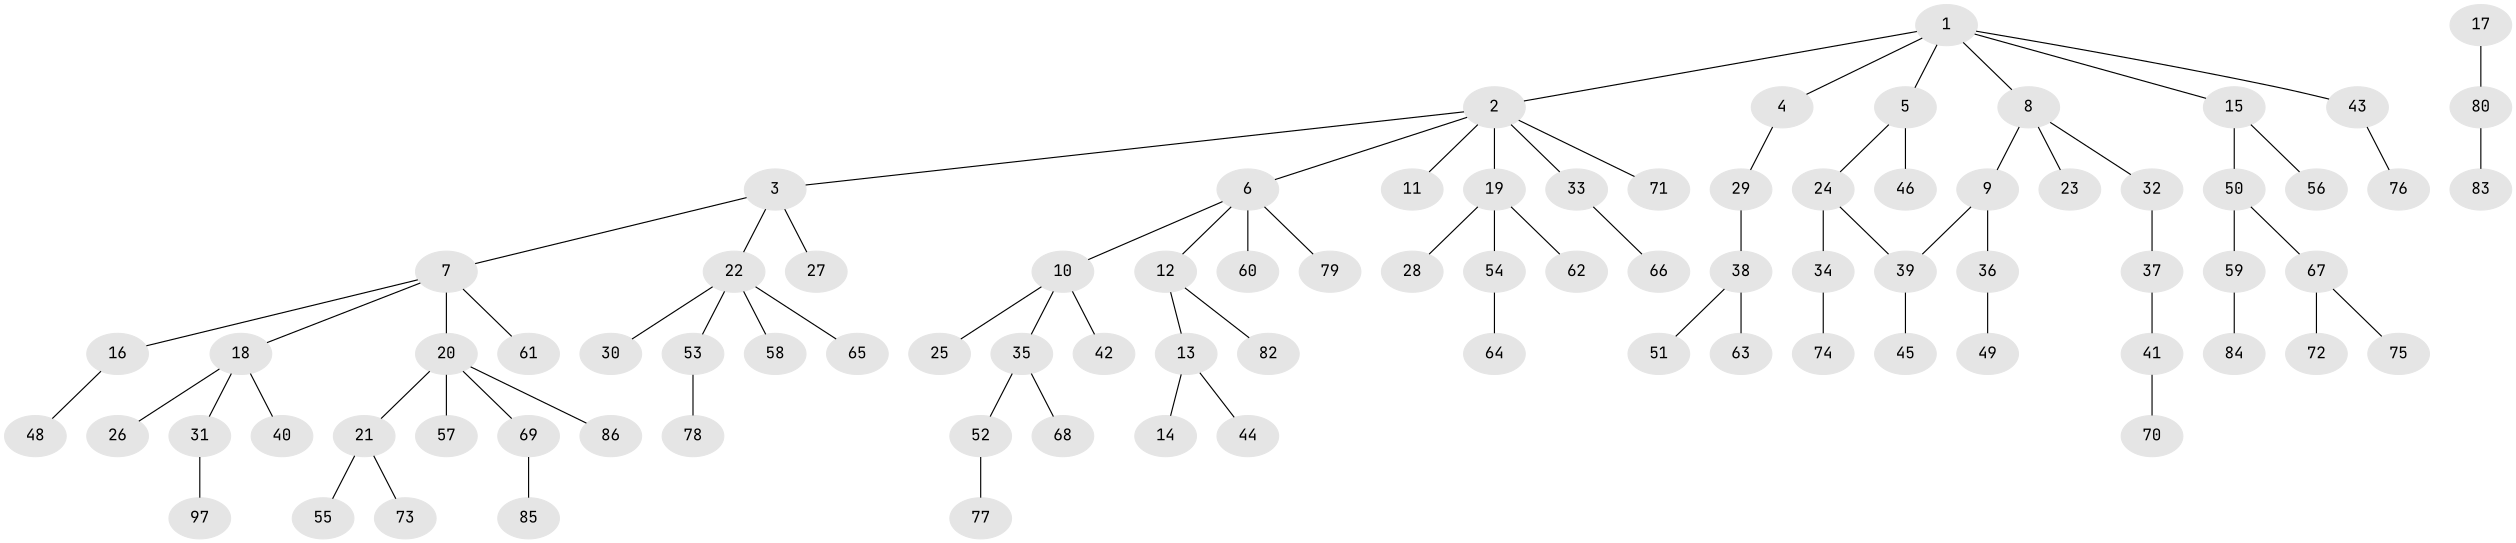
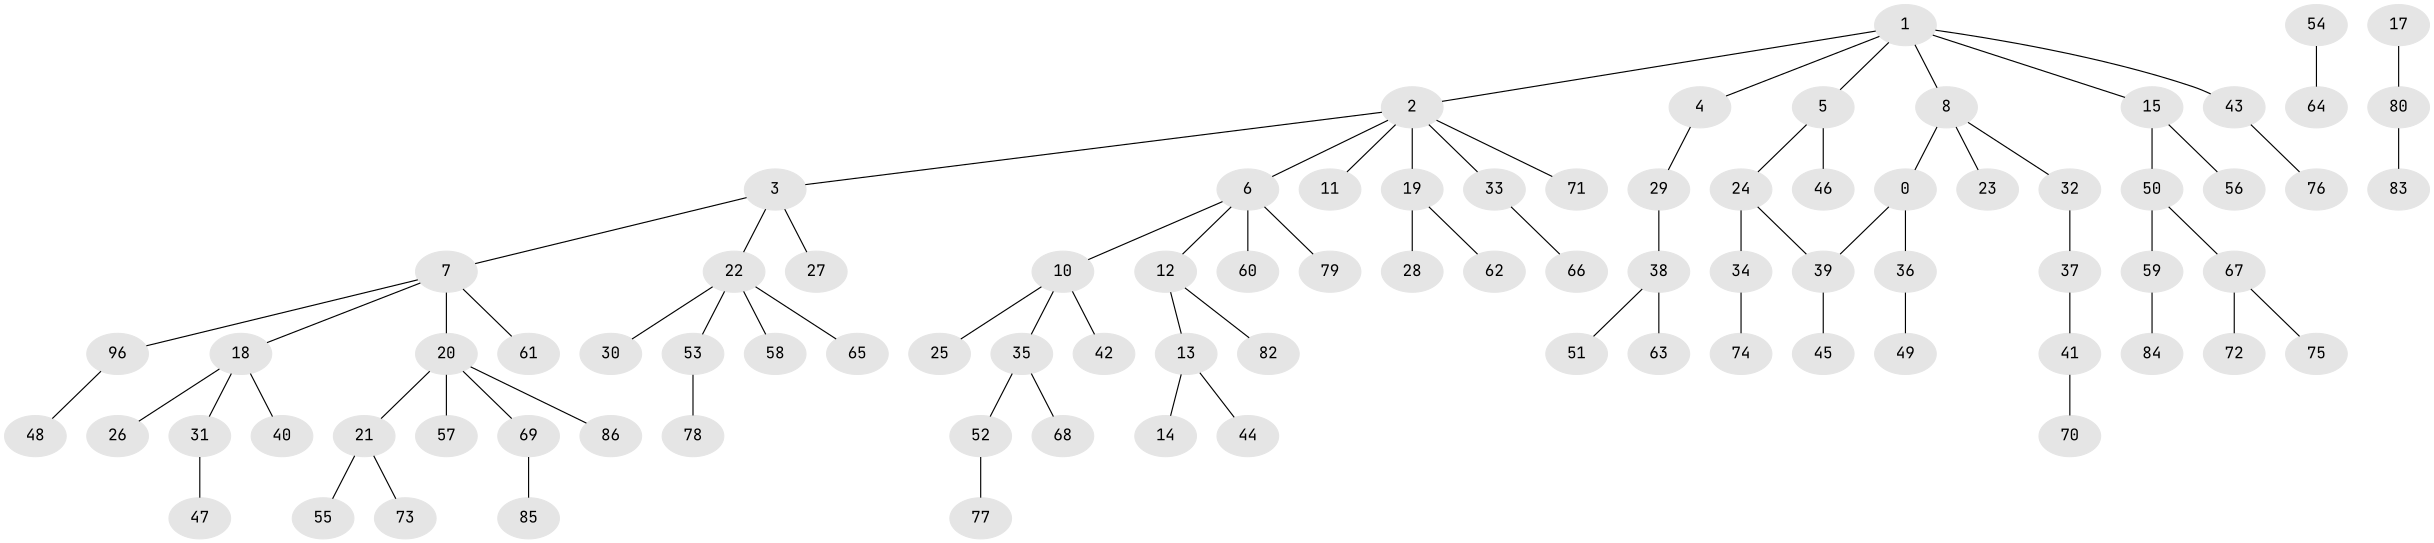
(1988, 190) -> (1905, 190)
(1494, 231) -> none
(118, 354) -> (118, 354)
(200, 518) -> (200, 518)
